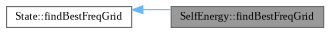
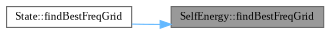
(157, 10) -> (146, 24)
